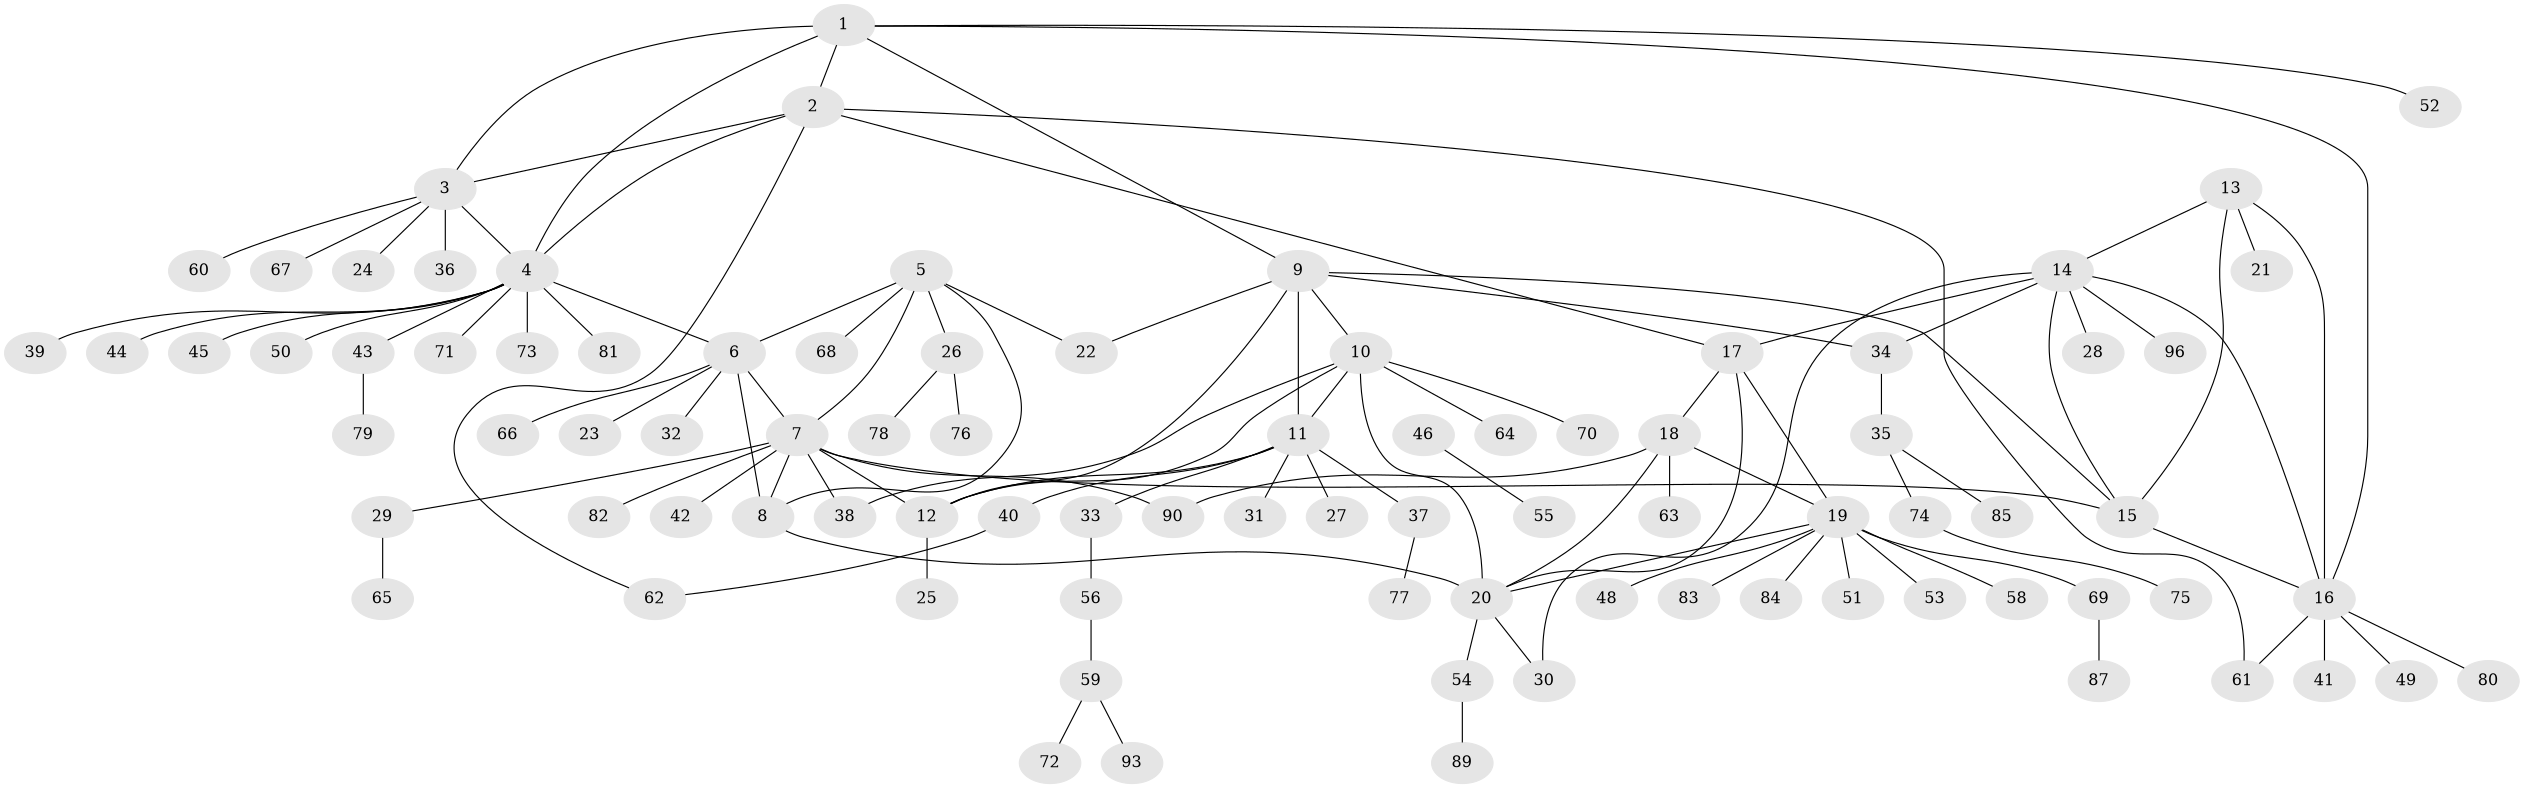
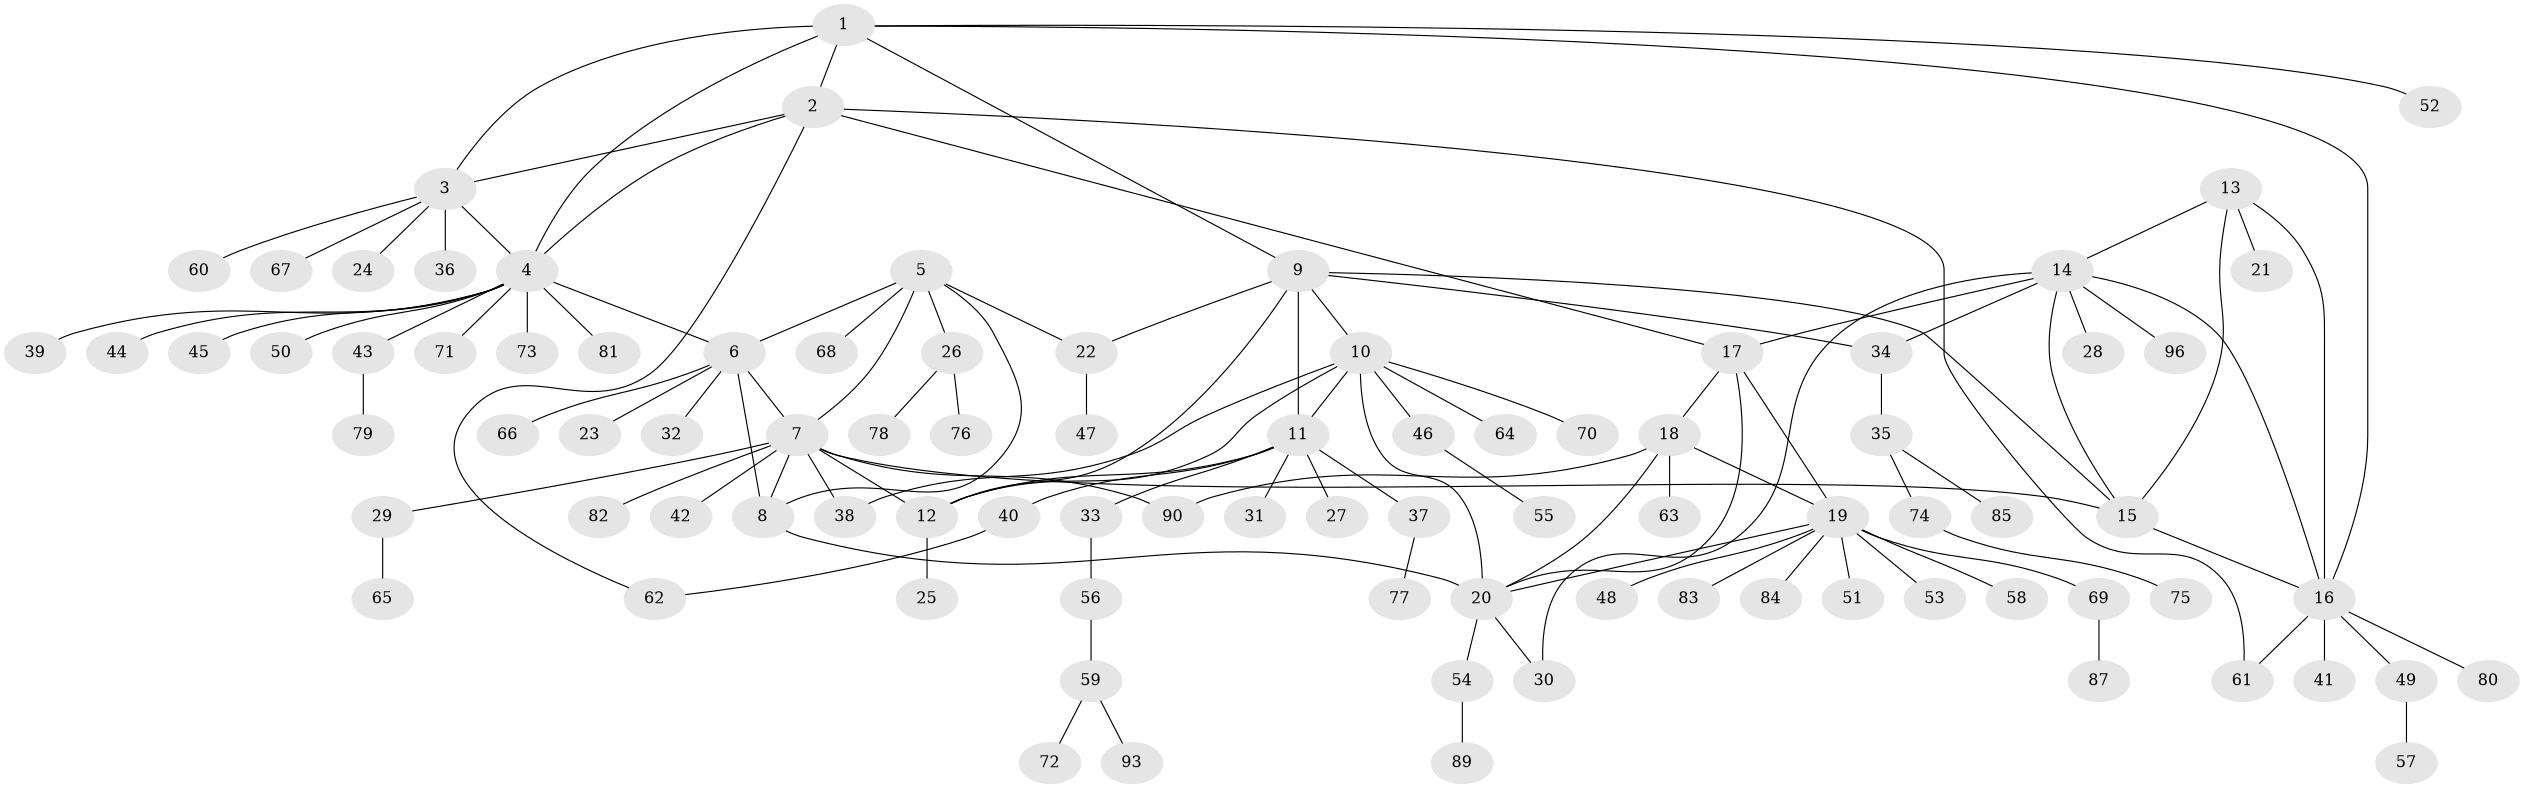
none -> (1392, 394)
none -> (1086, 435)
none -> (2406, 763)
